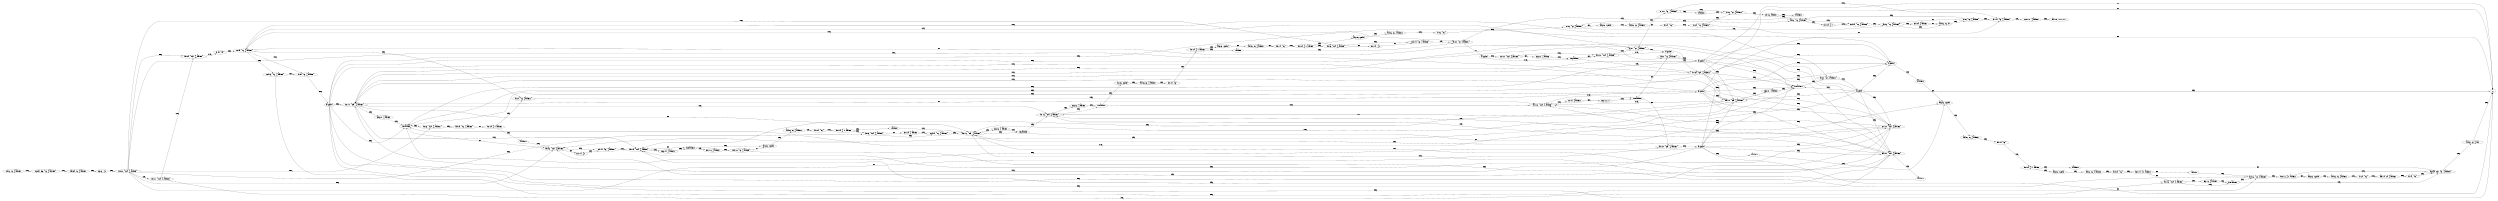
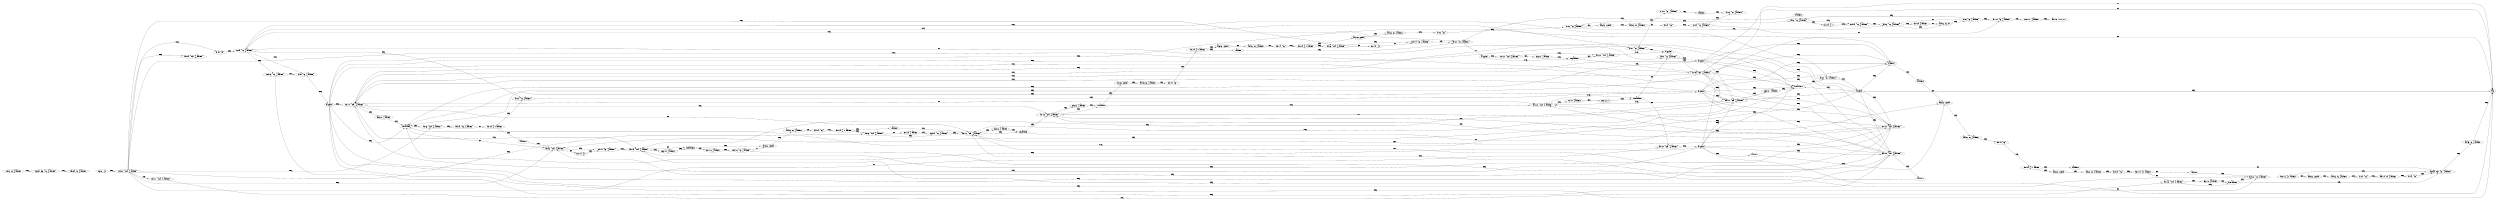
(1835, 4) -> none
(1702, 10) -> none
(1771, 15) -> none
(1621, 52) -> none
(211, 55) -> (135, 84)
(2493, 91) -> (2493, 91)
(177, 118) -> none
(2473, 142) -> (2473, 142)
(92, 171) -> none
(2273, 177) -> none
